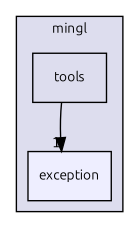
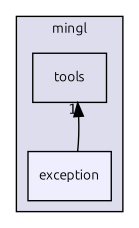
(60, 120) -> (79, 134)
